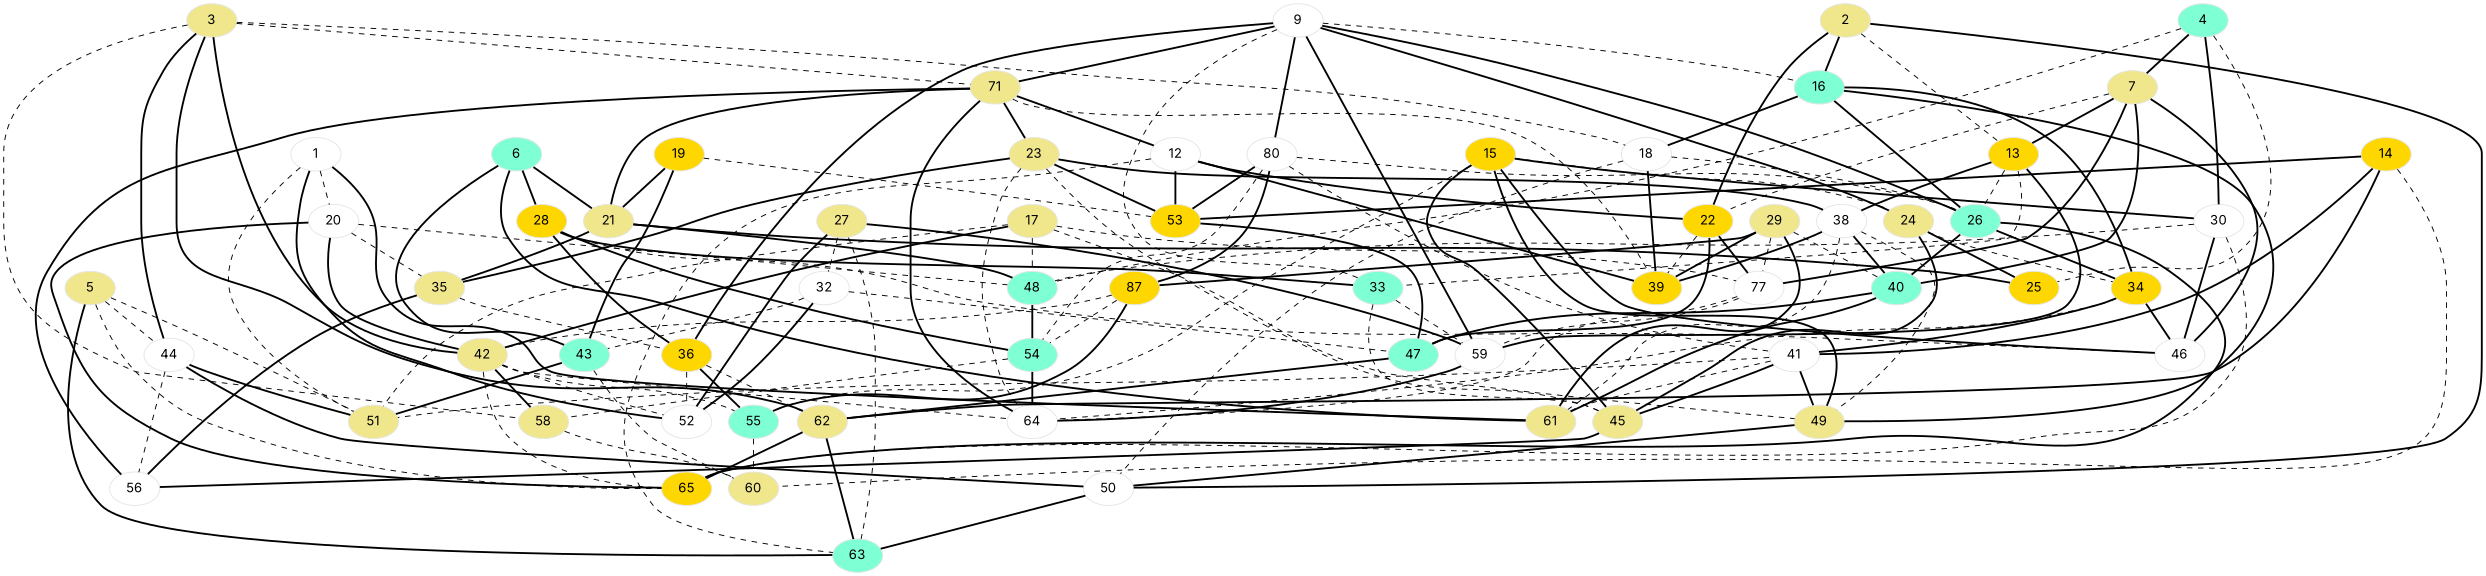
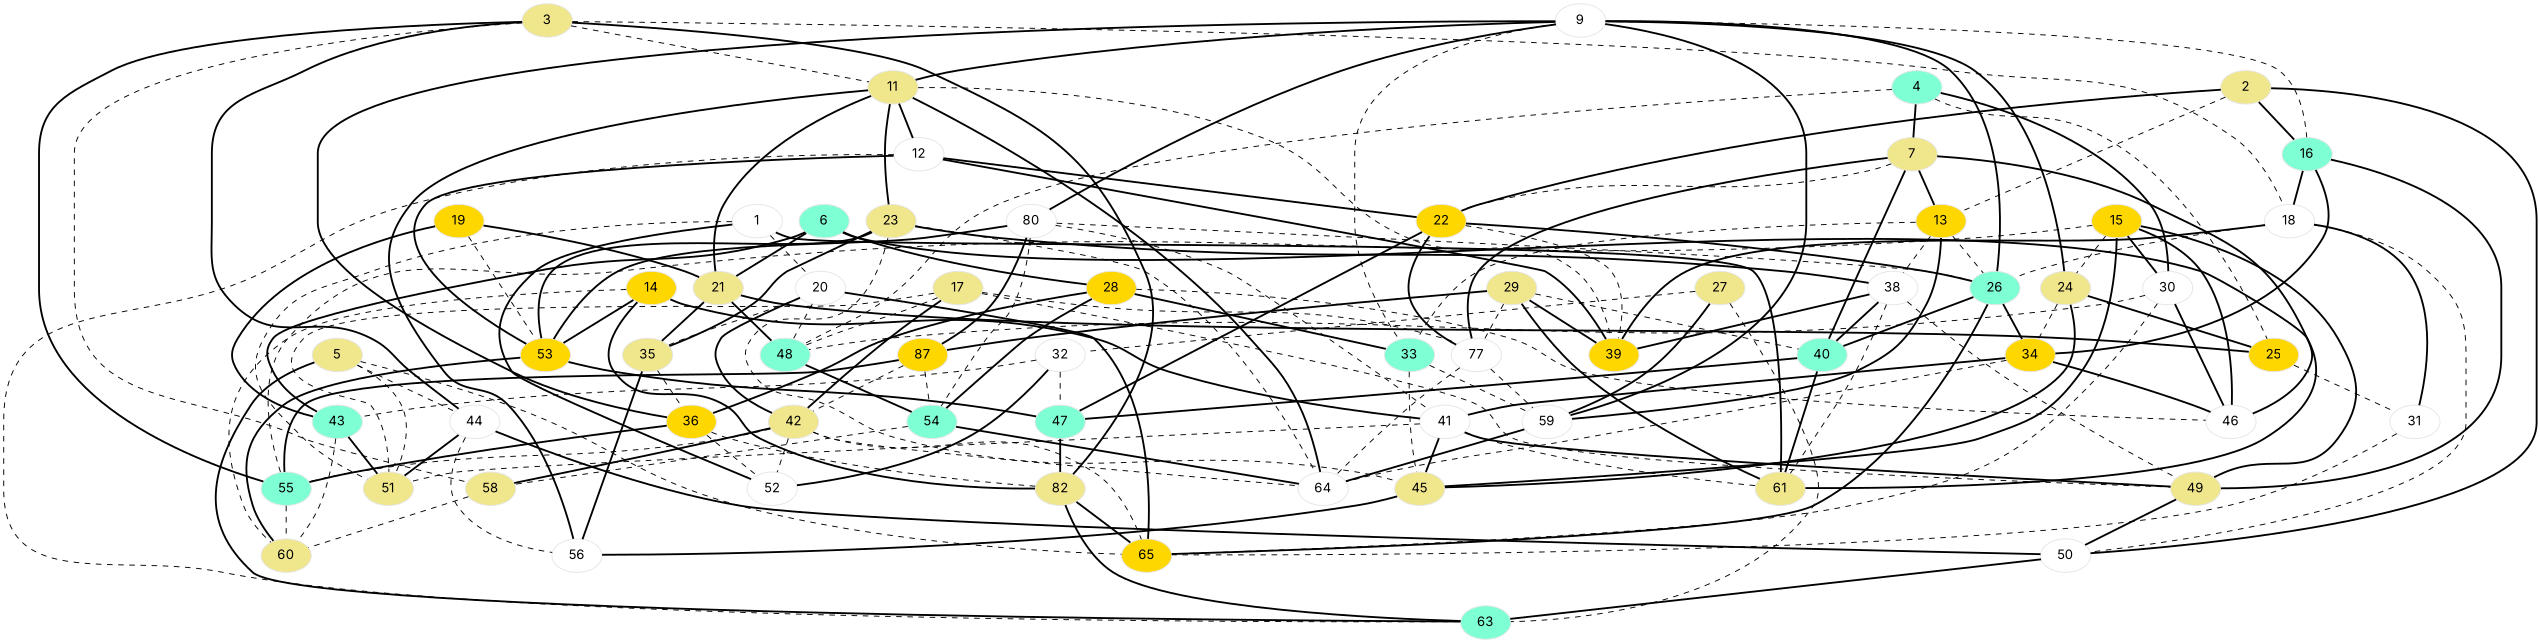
(995, 87) -> (893, 87)
(1900, 157) -> (1808, 255)
(1923, 186) -> (1917, 255)
(278, 245) -> (49, 114)
(745, 335) -> none
none -> (333, 385)
(822, 422) -> (1060, 489)
none -> (2415, 422)
